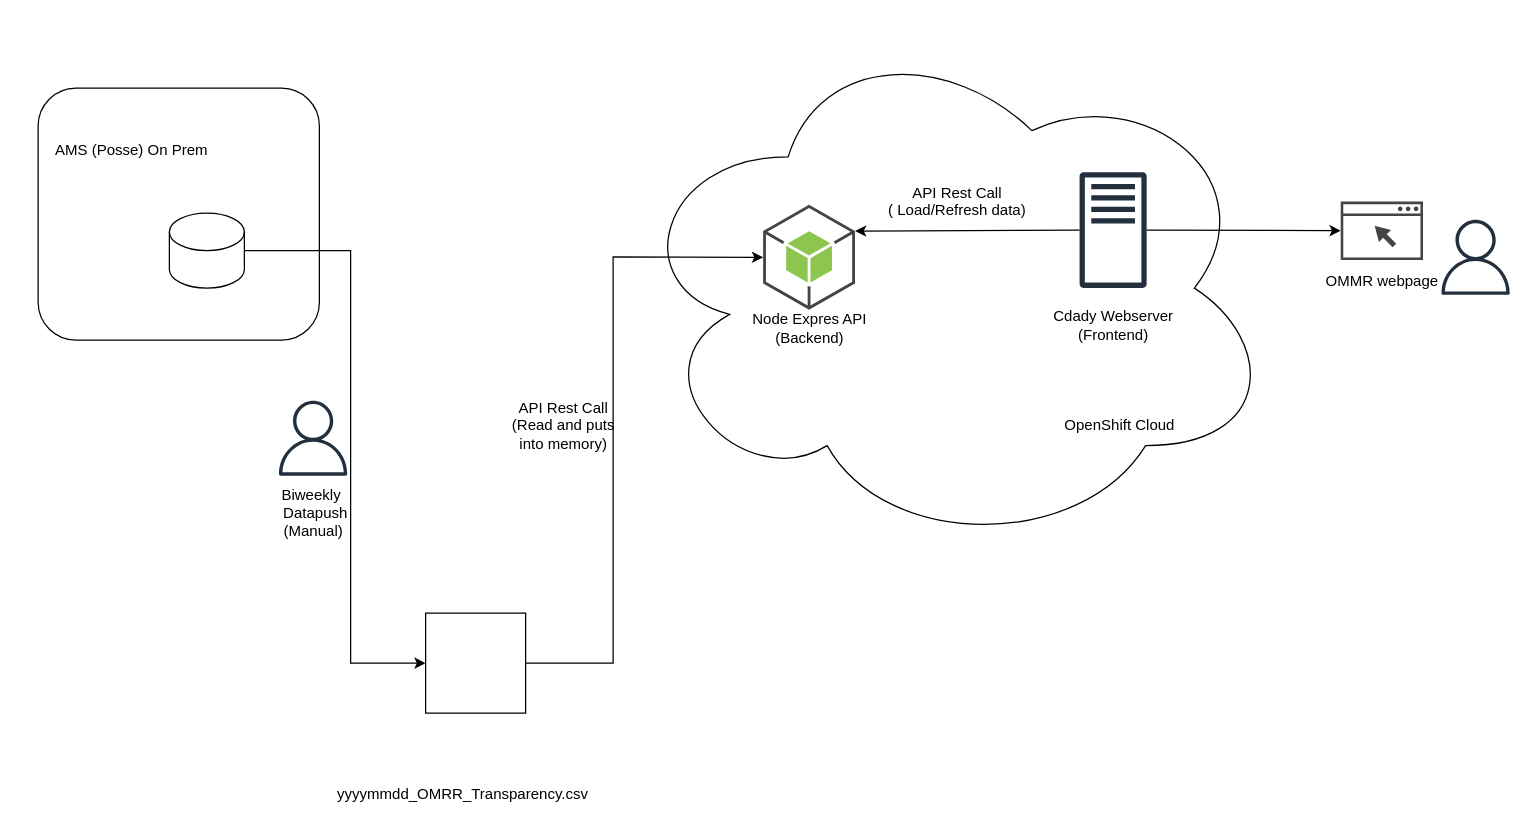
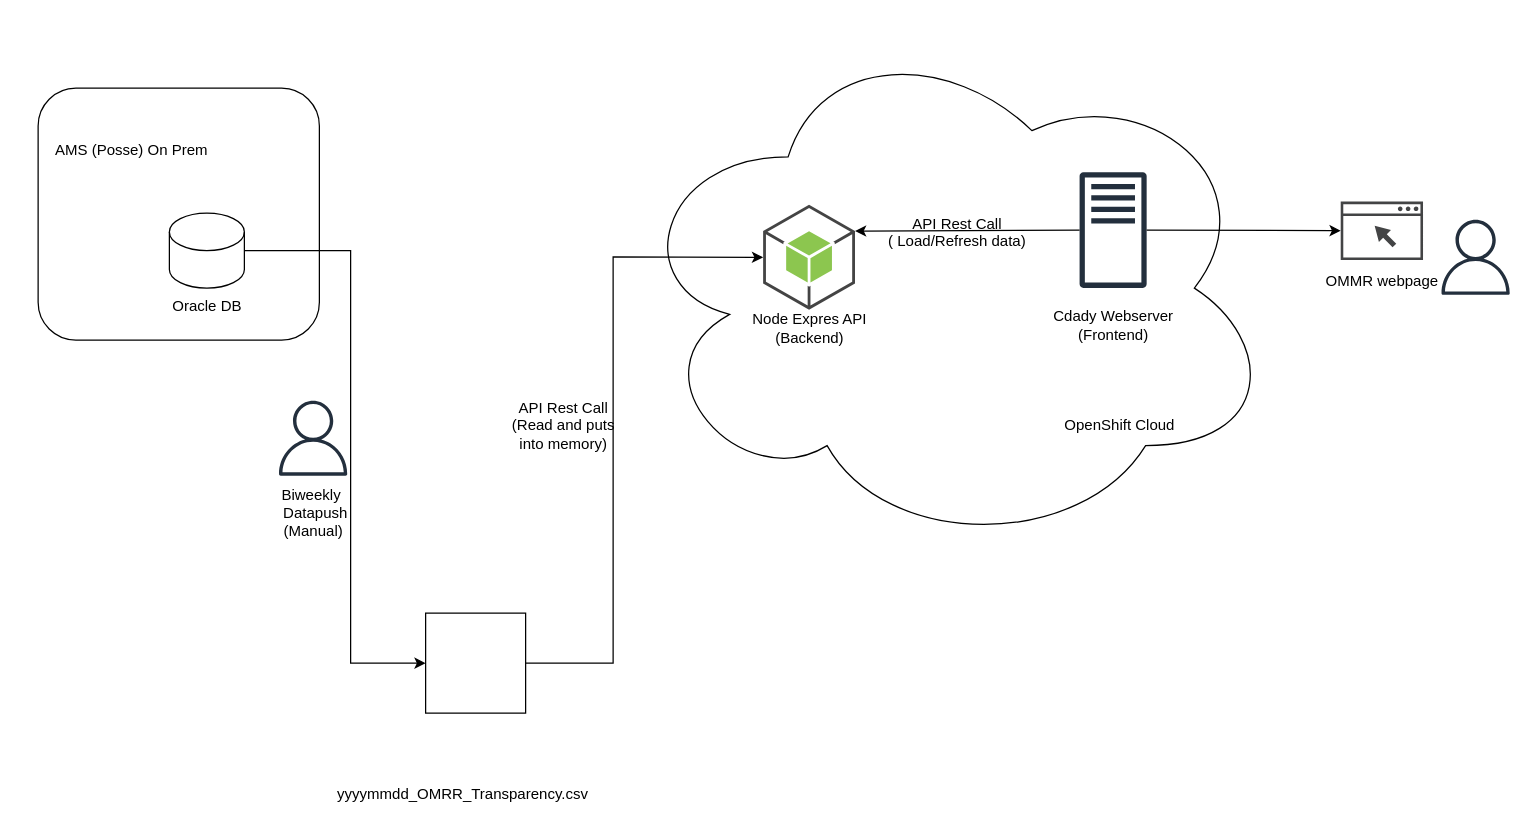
(957, 211) -> (957, 242)
none -> (207, 307)
